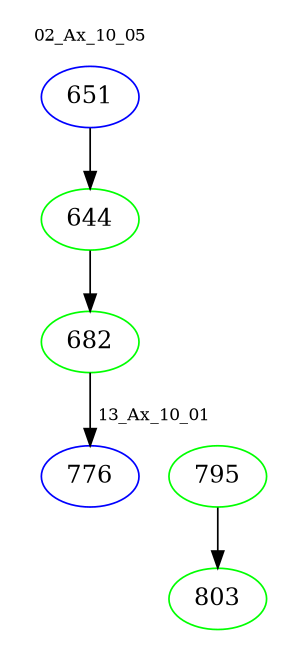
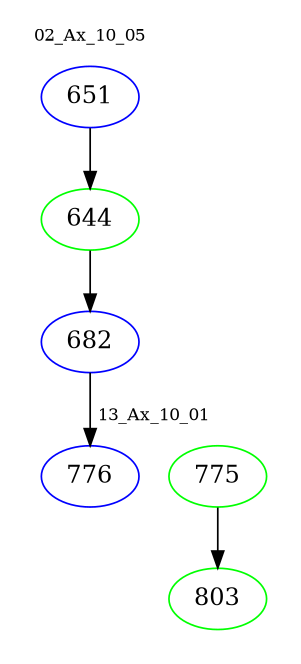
(90, 342) -> (90, 342)
(218, 476) -> (218, 476)
